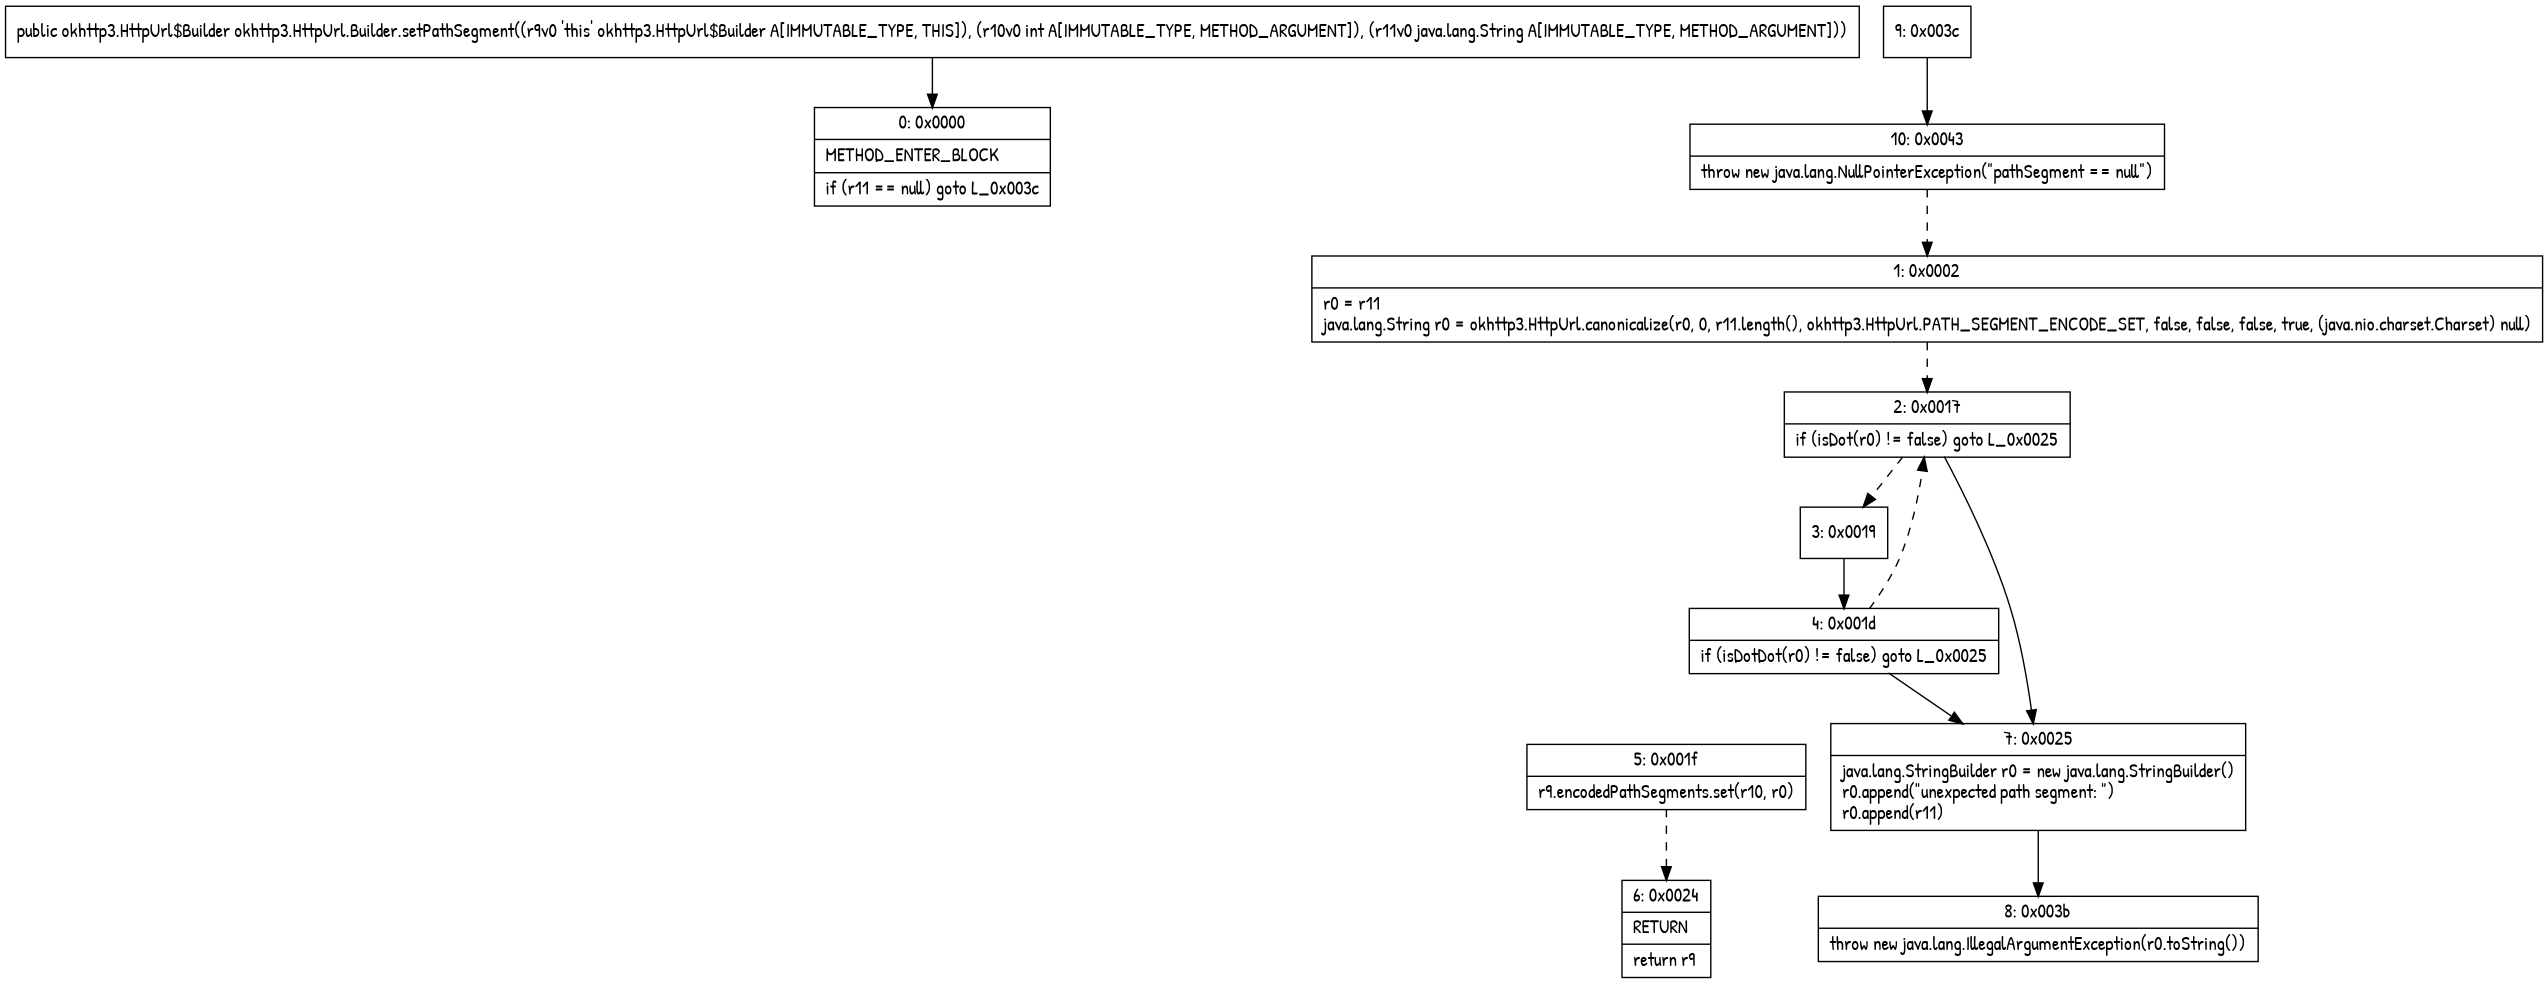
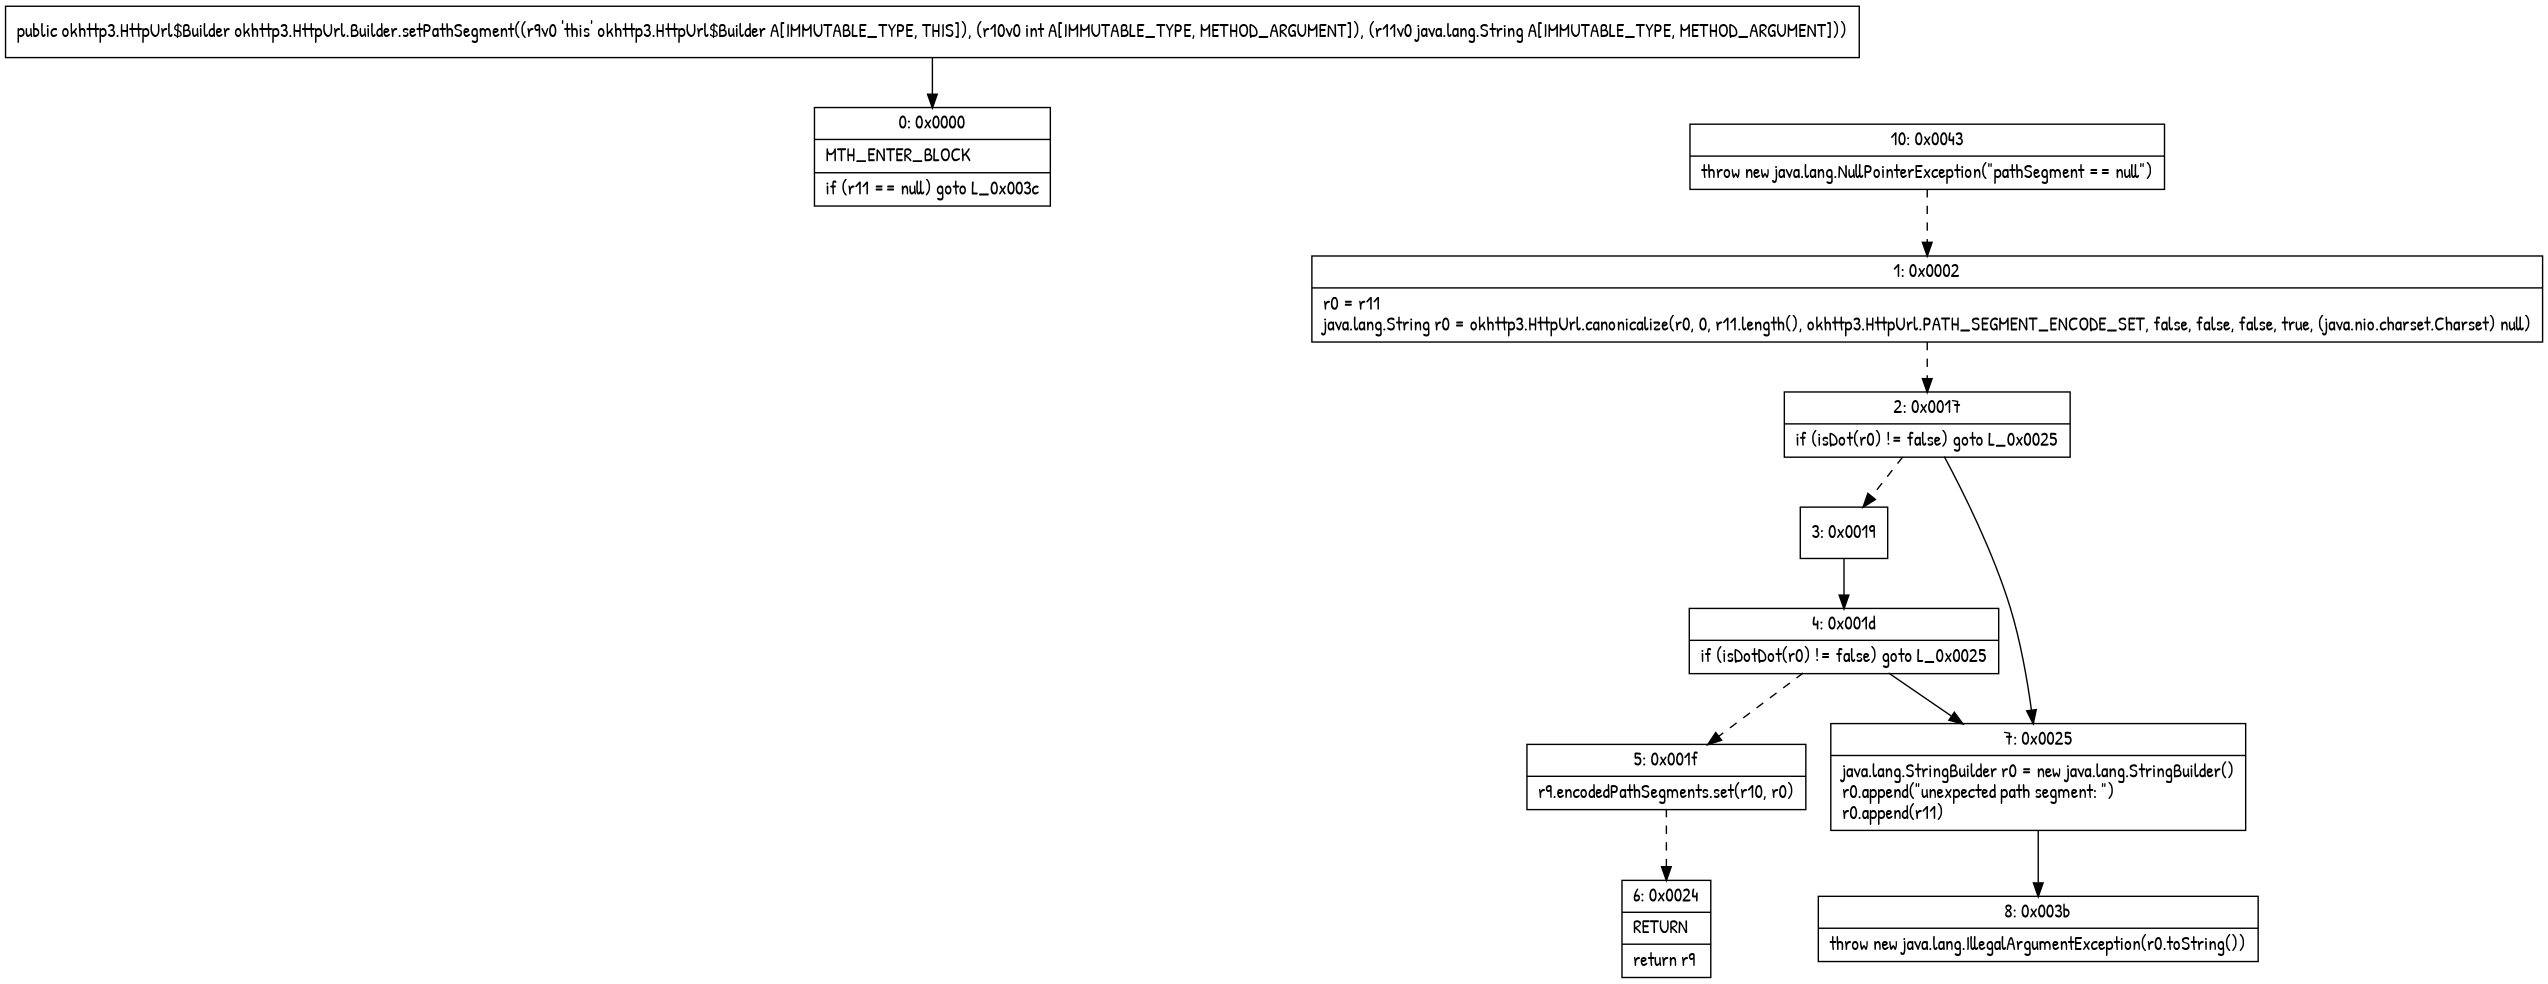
(1927, 32) -> none
(913, 155) -> (899, 155)
(1905, 544) -> (1761, 705)
